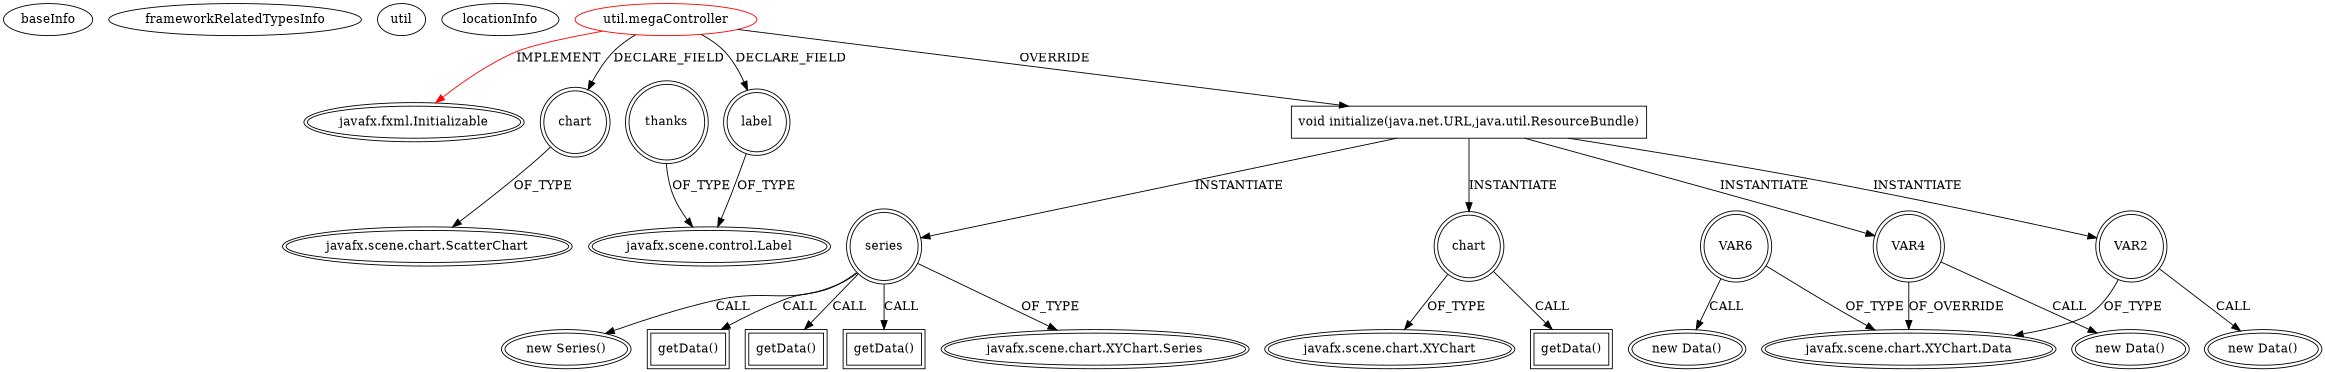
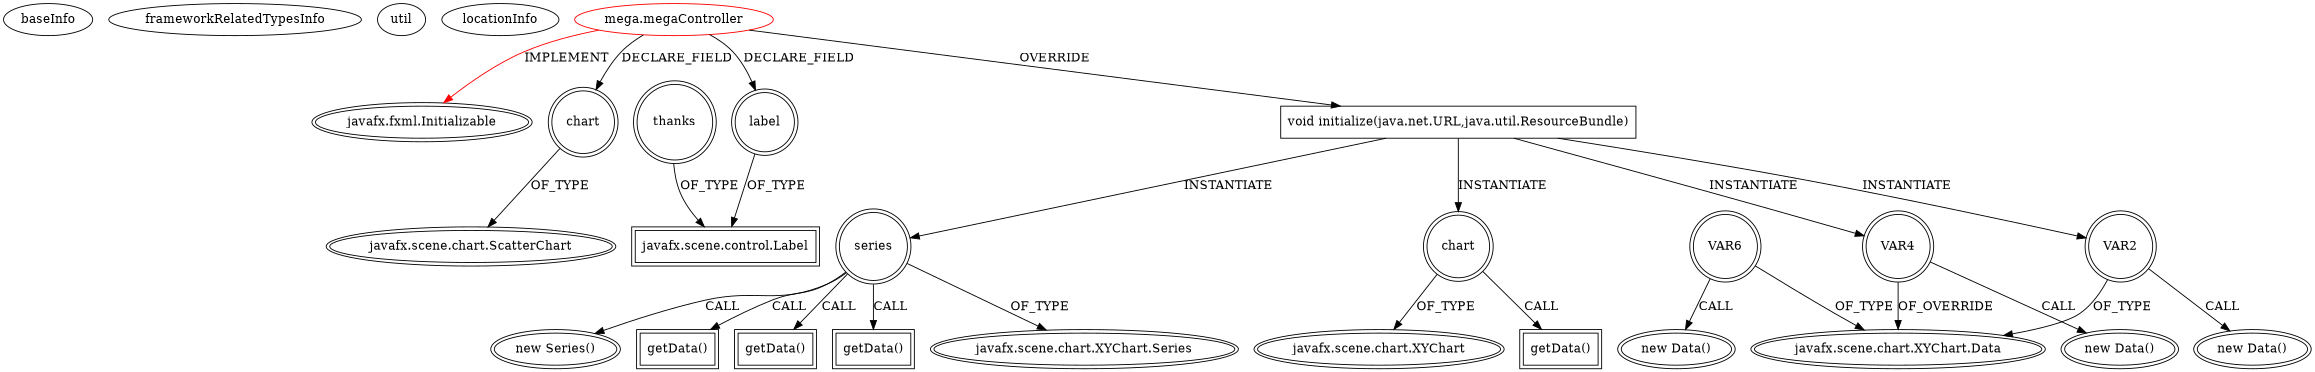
(666, 20) -> (674, 20)
(710, 246) -> (726, 246)
